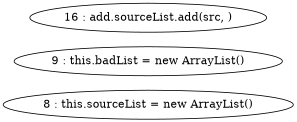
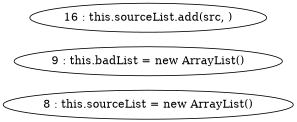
(148, 18) -> (148, 18)
